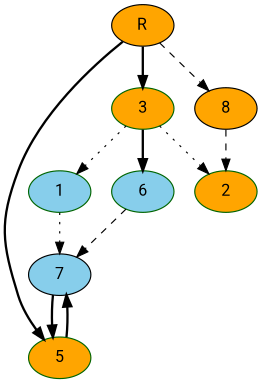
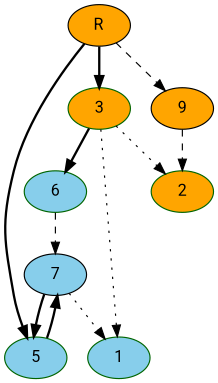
(226, 108) -> (182, 108)
(60, 227) -> (84, 312)
(60, 358) -> (36, 358)
